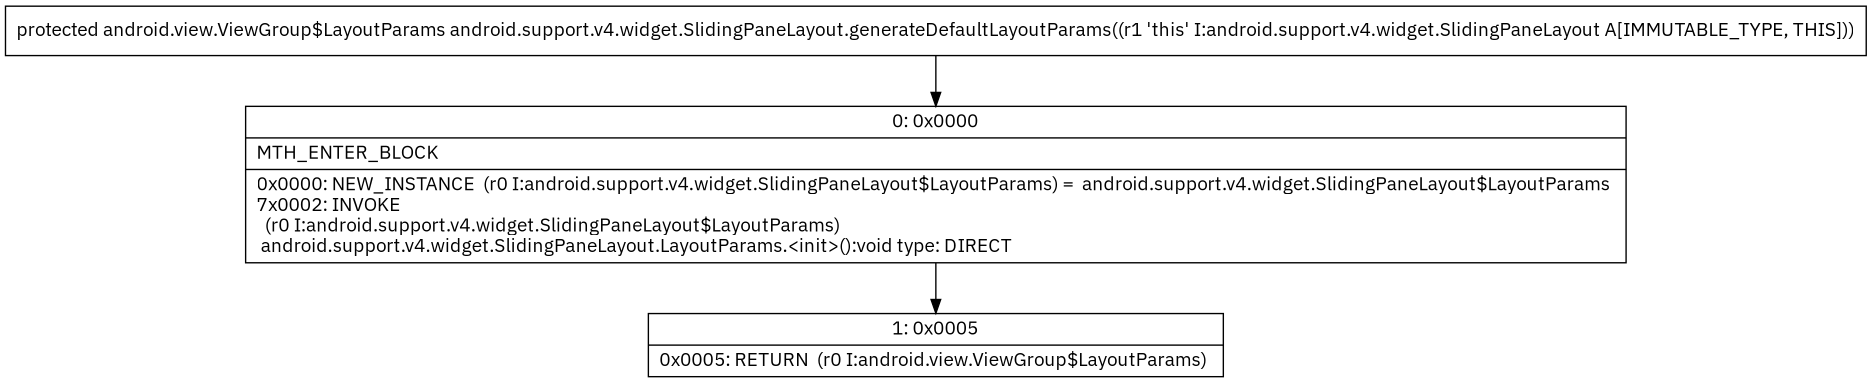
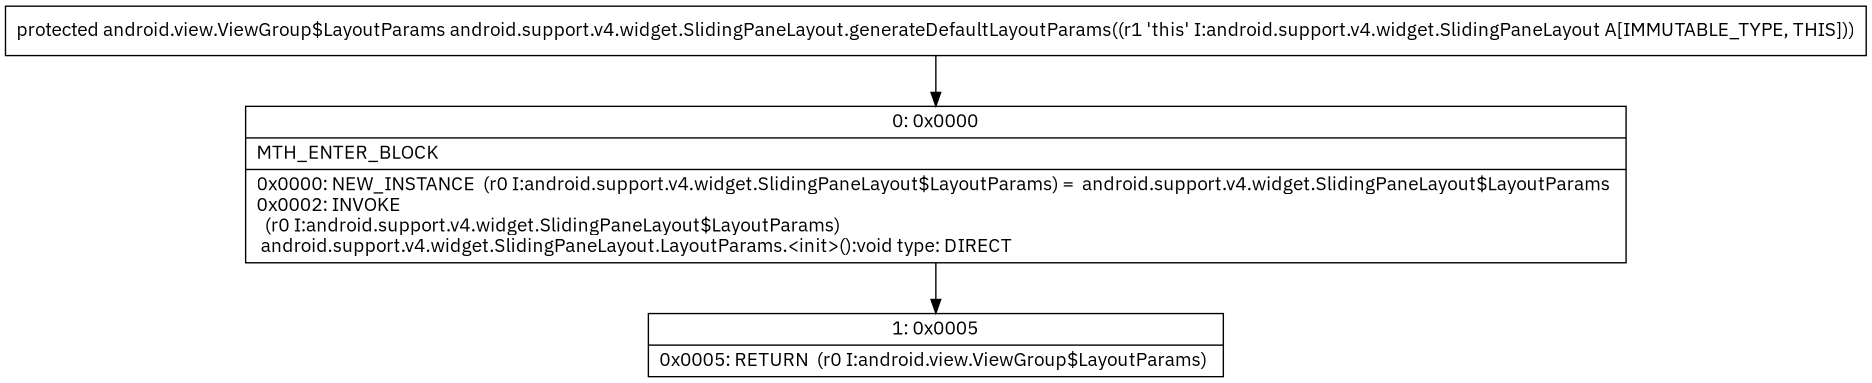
(333, 205) -> (333, 205)
